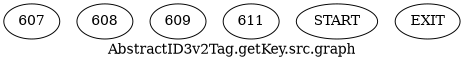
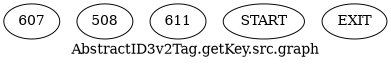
(105, 21) -> (105, 21)
(178, 21) -> none
